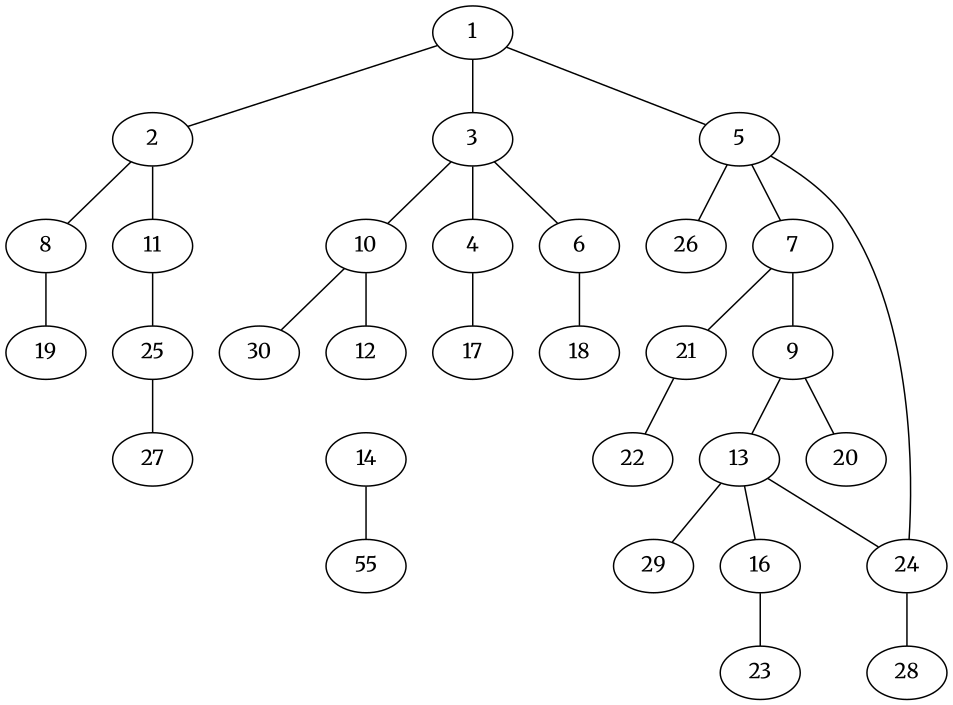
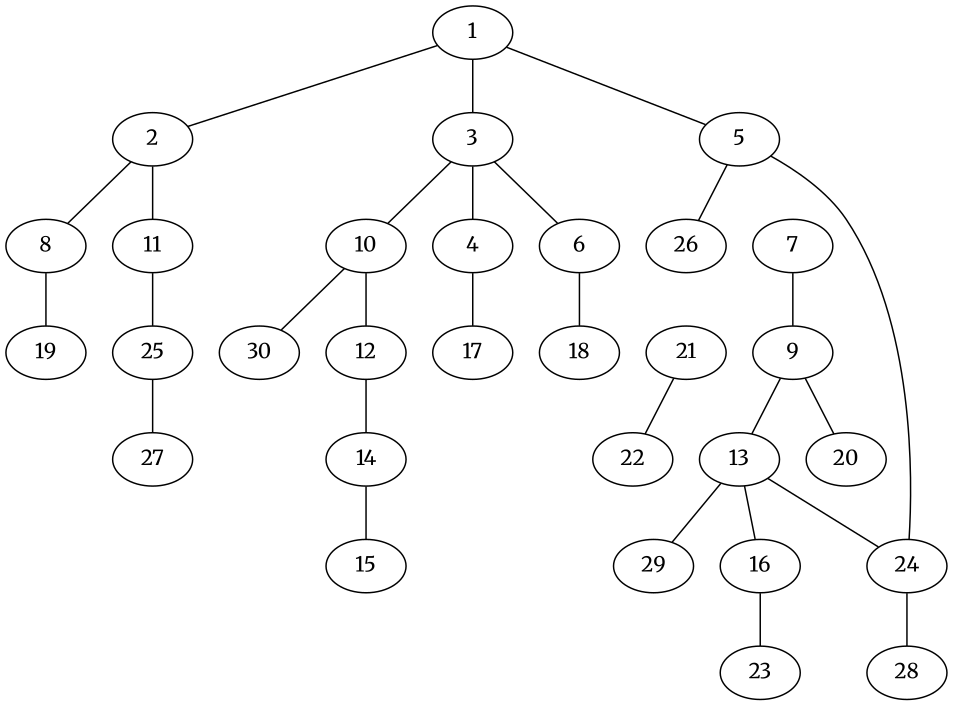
(766, 193) -> none
(740, 299) -> none
none -> (366, 406)
(366, 566) -> (366, 566)
